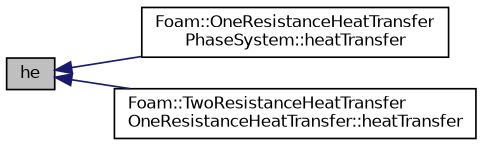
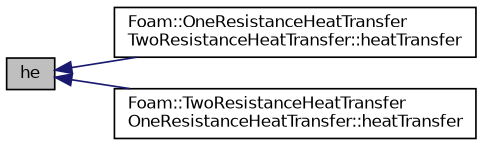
(295, 32) -> (295, 32)
